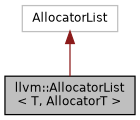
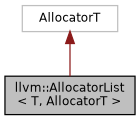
(70, 19) -> (70, 19)
